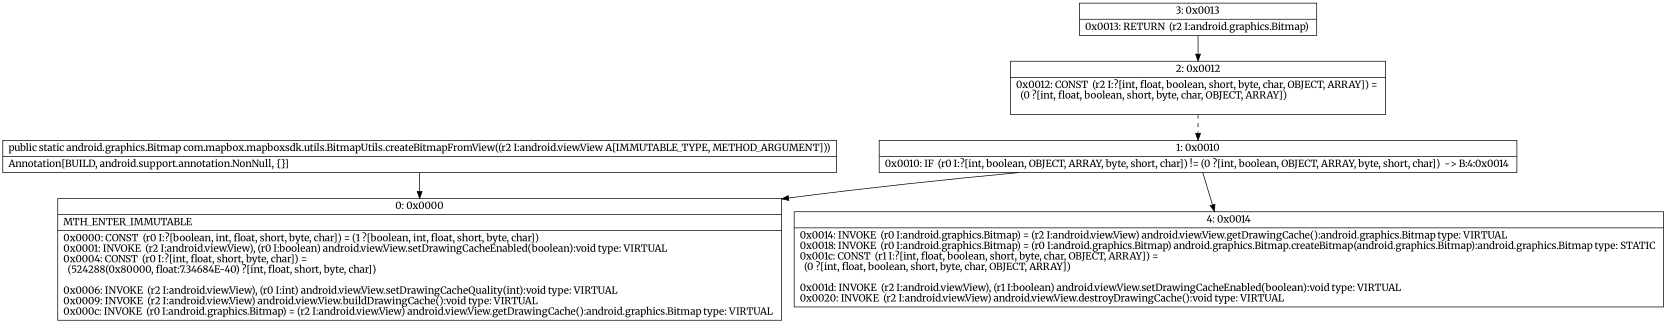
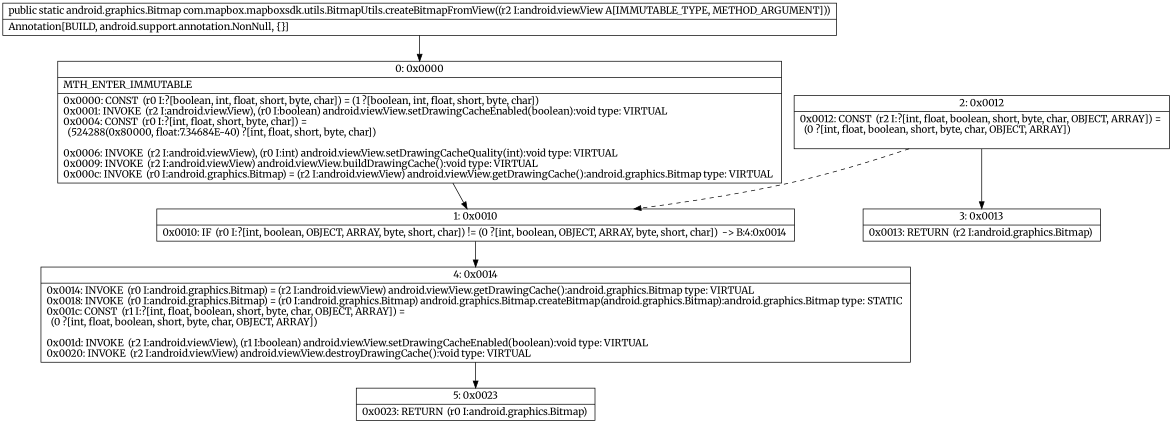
(1198, 45) -> (982, 175)
(904, 184) -> (458, 193)
none -> (476, 404)
